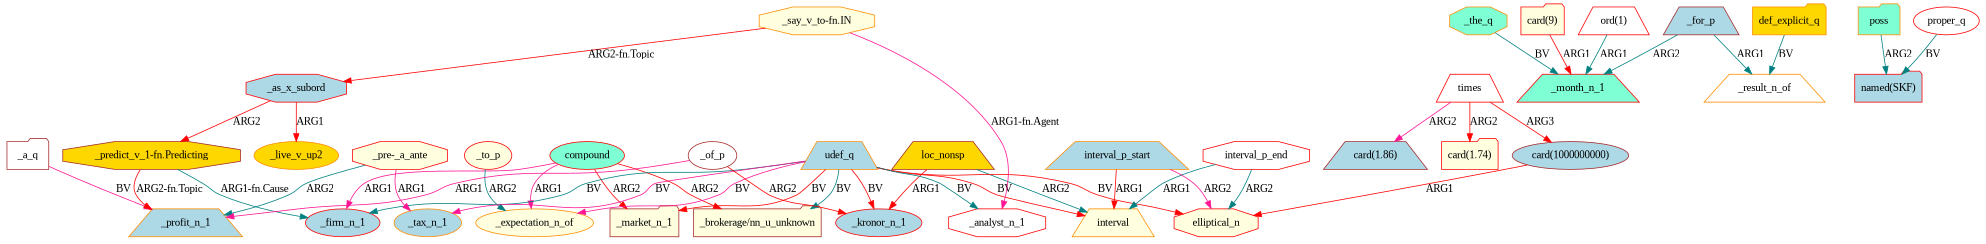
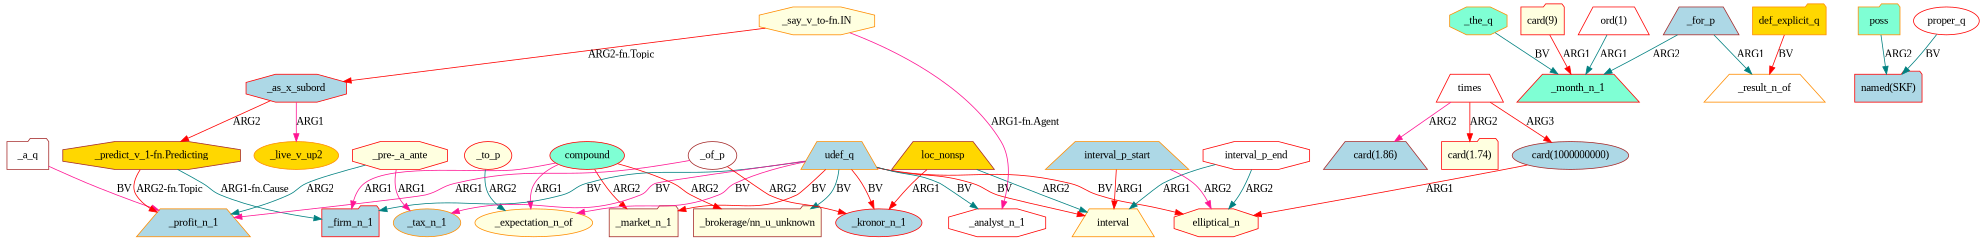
(1778, 51) -> (1778, 51)
(296, 118) -> (296, 118)
(343, 223) -> (350, 223)
